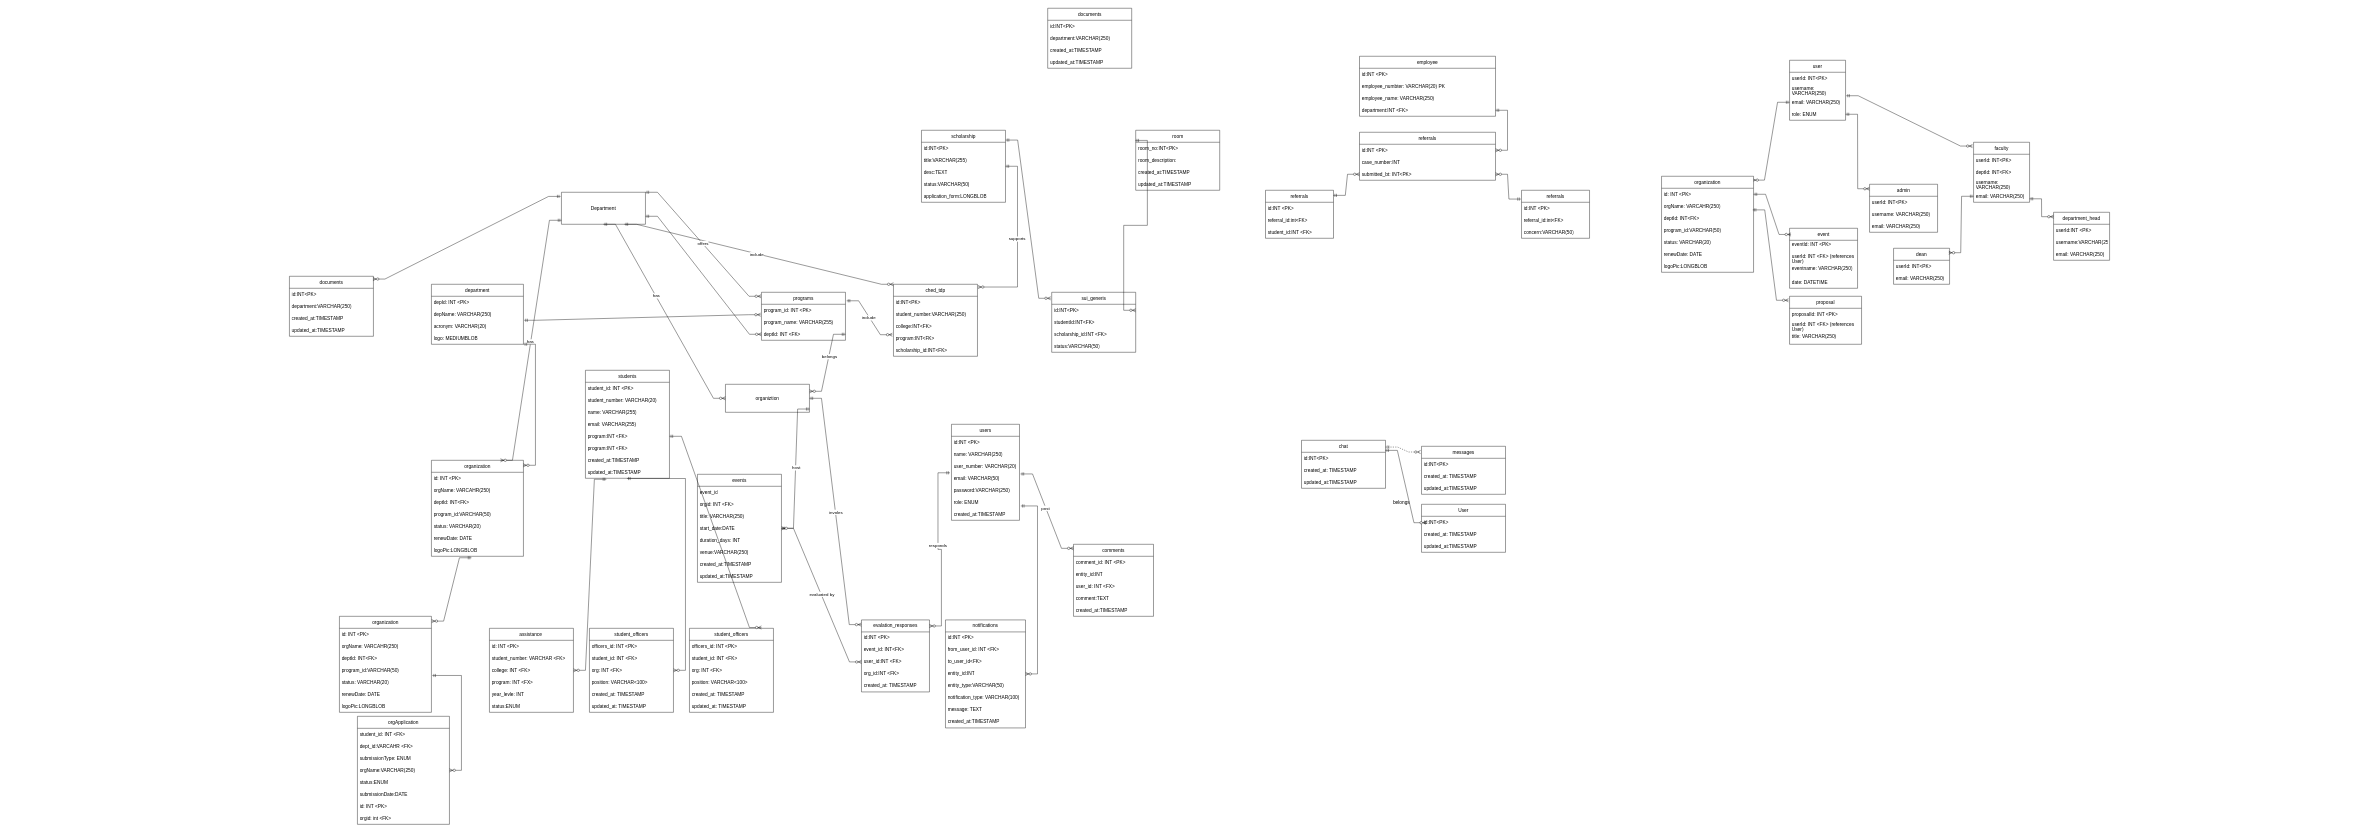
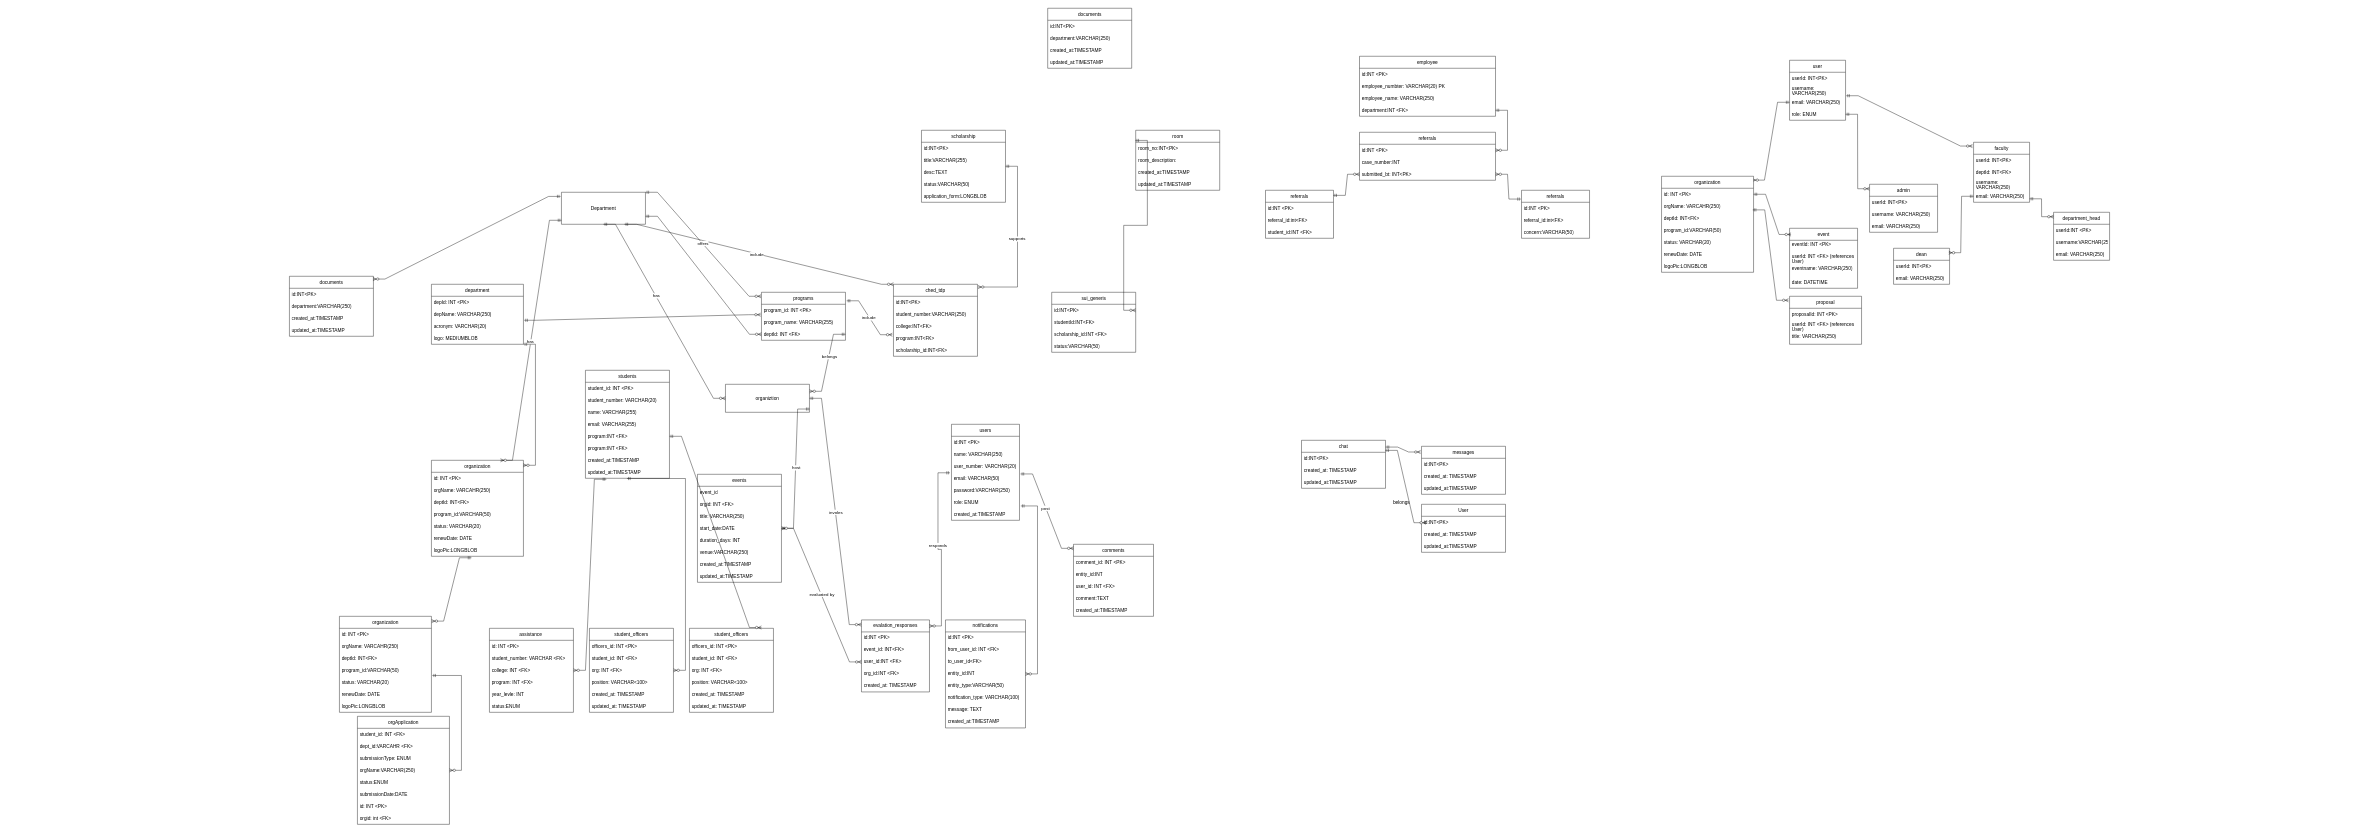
(1028, 219) -> none
(1400, 448) -> (1400, 448)
